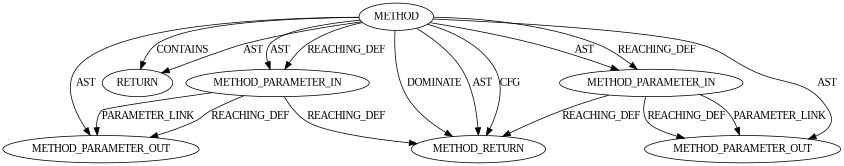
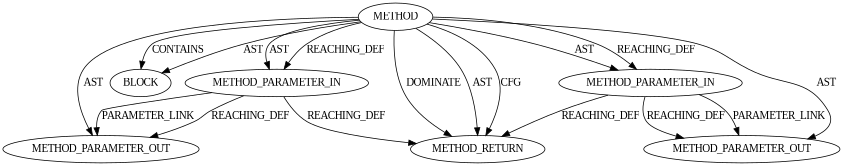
(138, 83) -> (141, 83)
